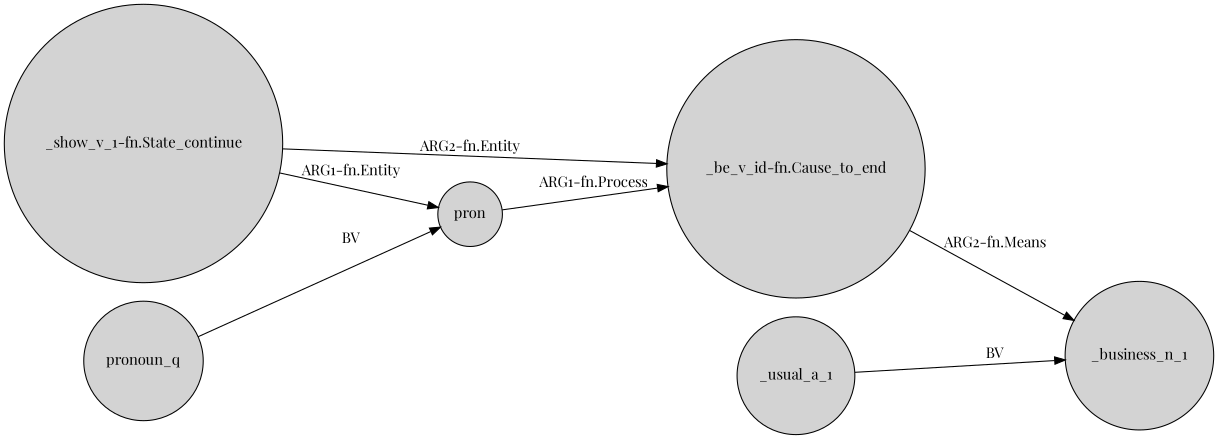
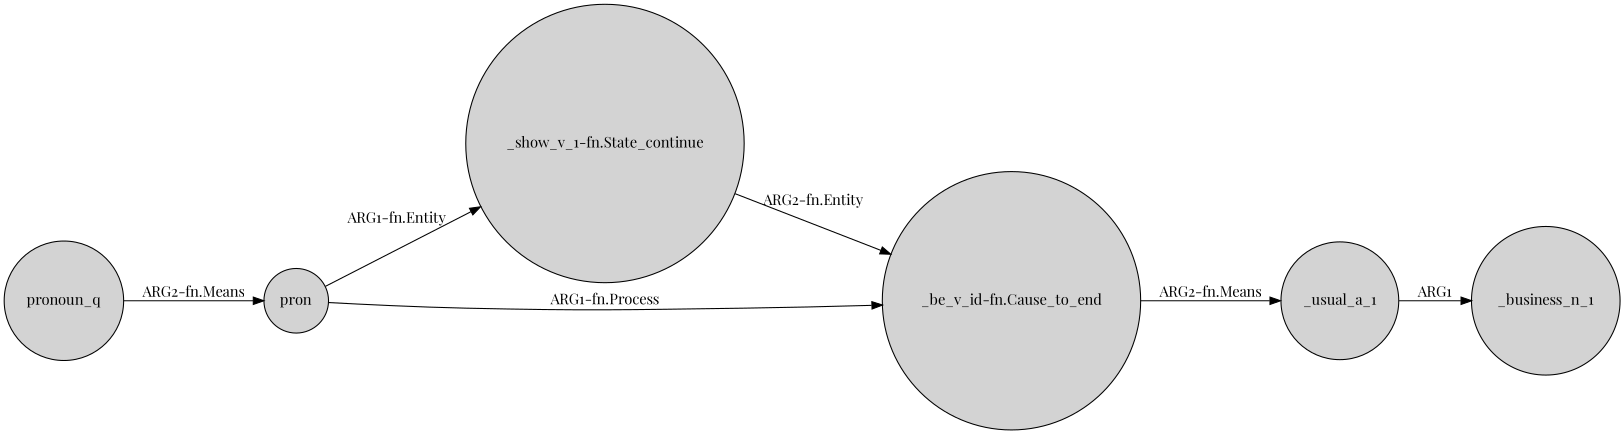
(354, 189) -> (398, 249)
(351, 239) -> (194, 293)
(987, 273) -> (1205, 301)
(995, 354) -> (1435, 293)
